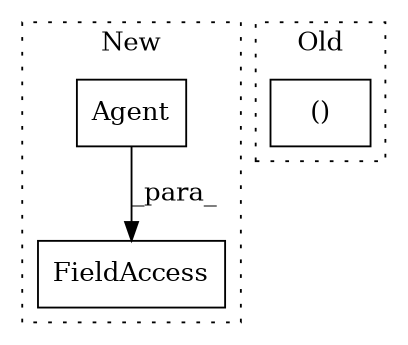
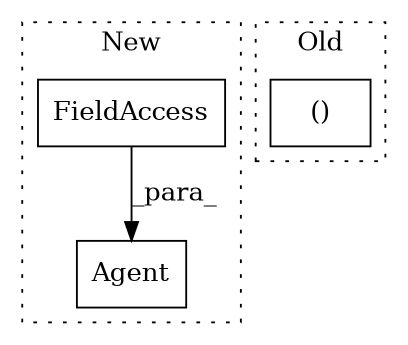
(132, 184) -> (132, 184)
